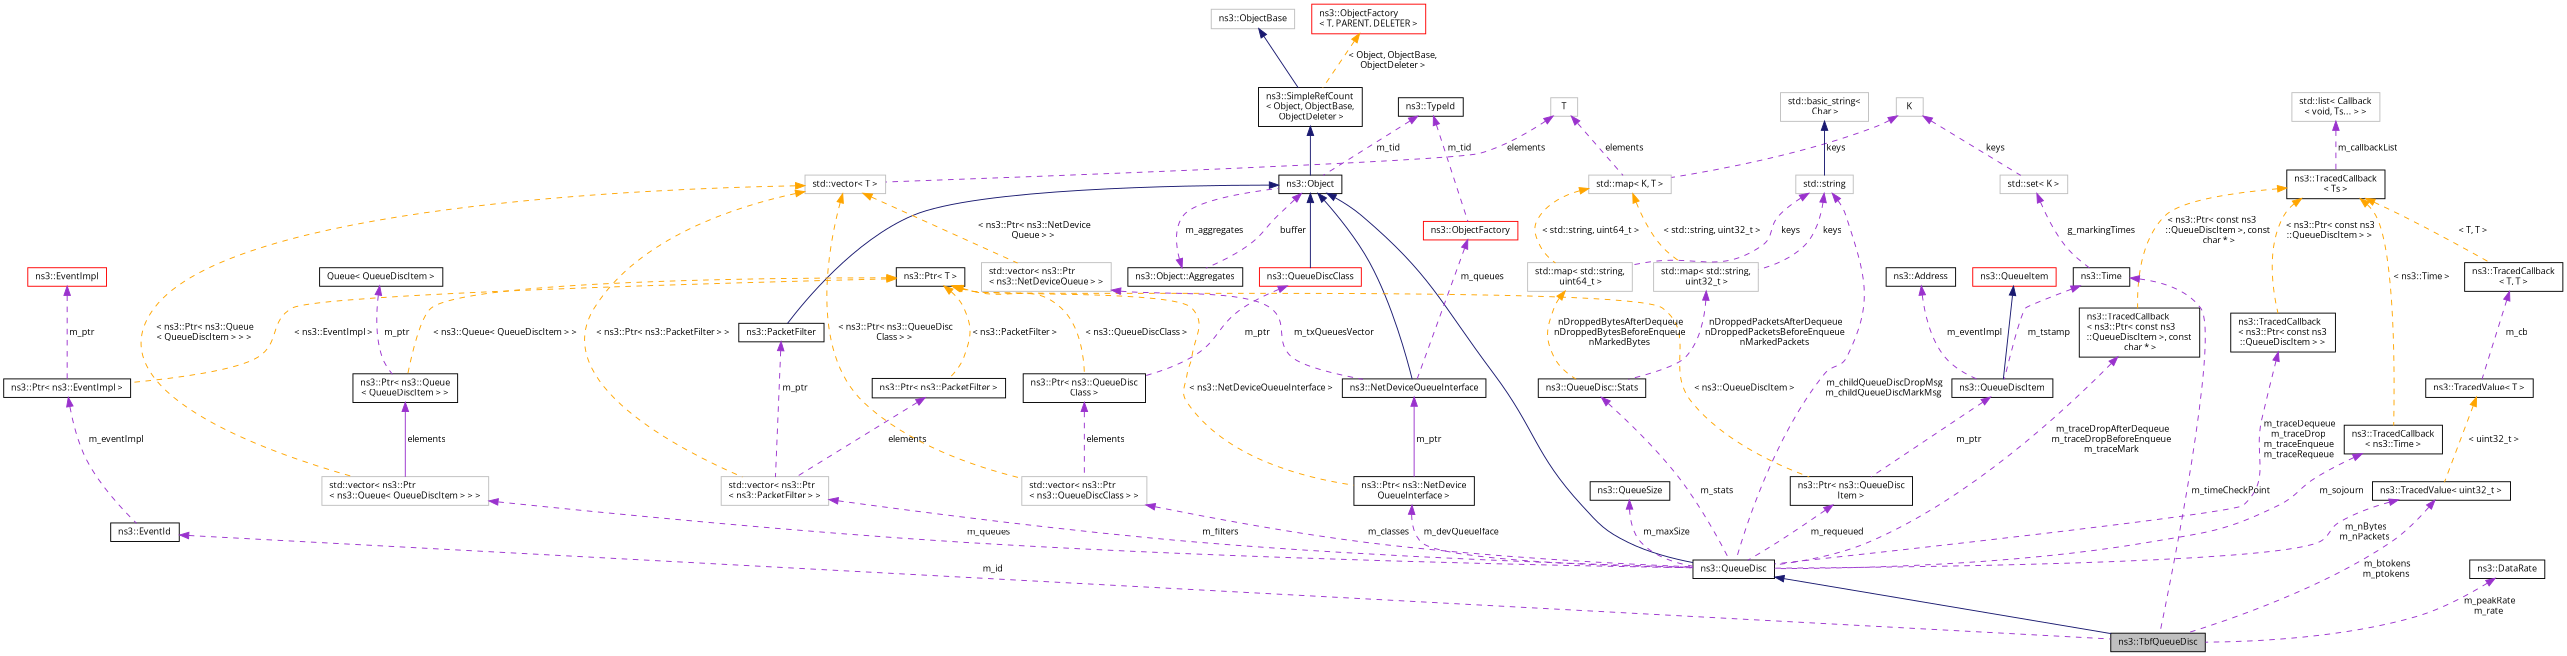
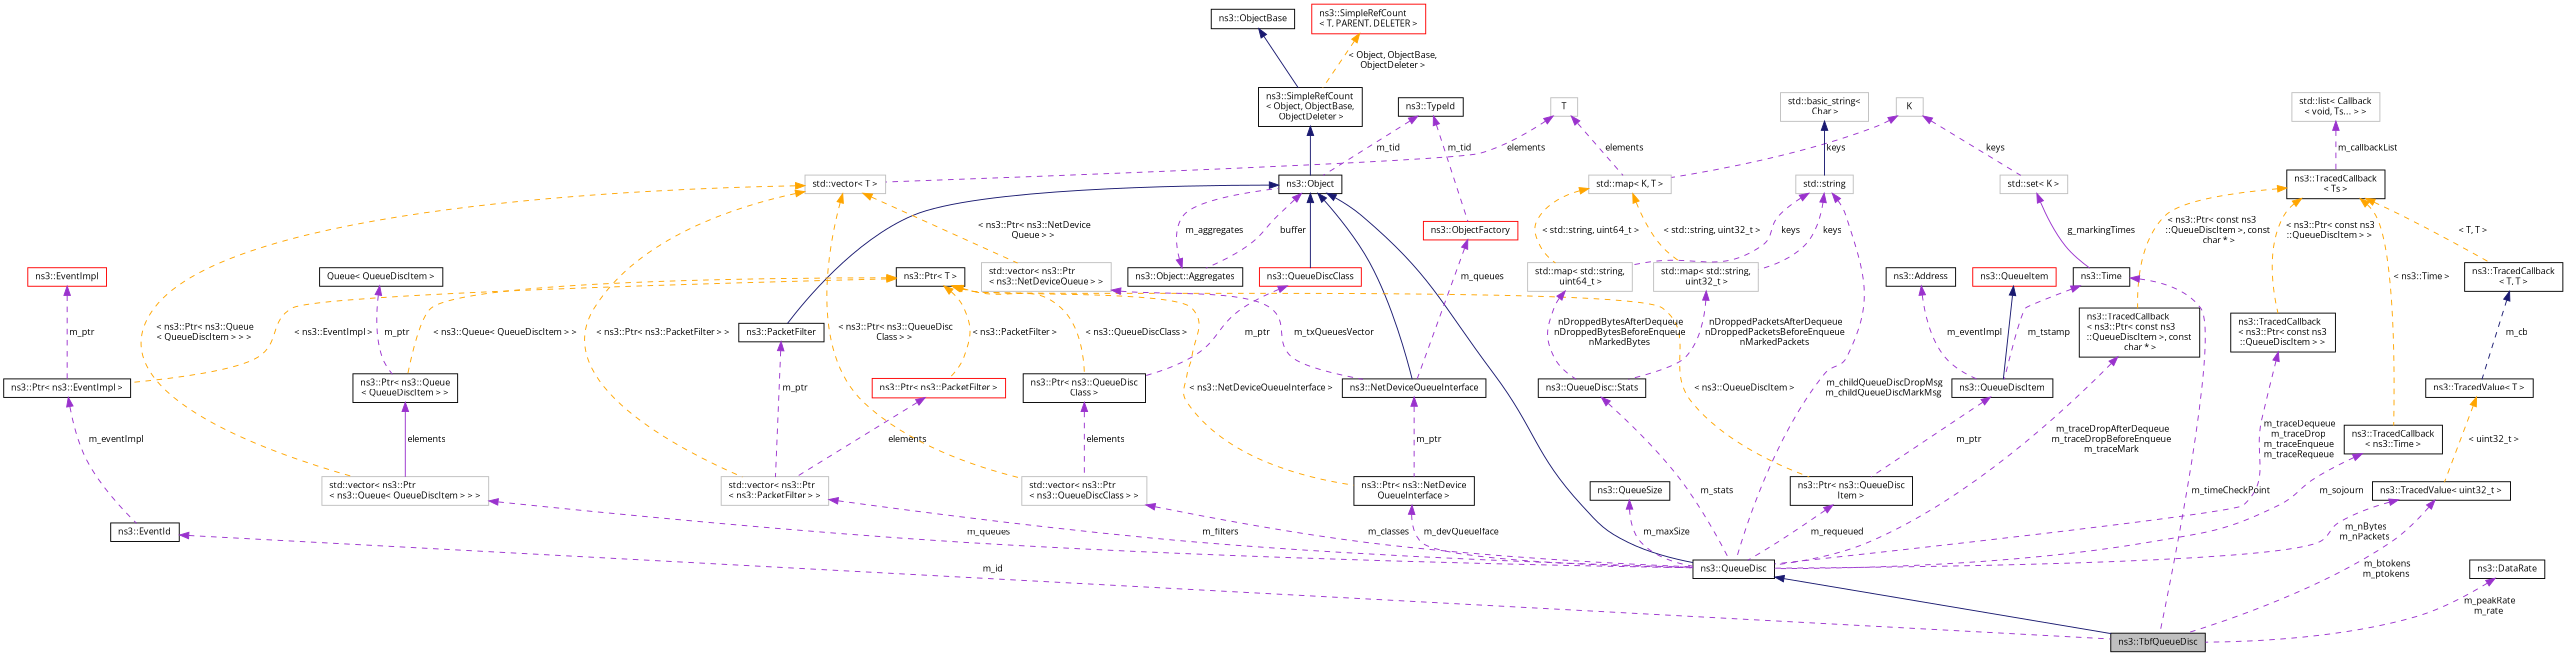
(1253, 19) -> (1253, 19)
(1369, 19) -> (1369, 19)
(2060, 239) -> (2060, 239)
(2494, 340) -> (2494, 340)
(1549, 343) -> (1549, 343)
(939, 388) -> (939, 388)
(1414, 442) -> (1414, 442)
